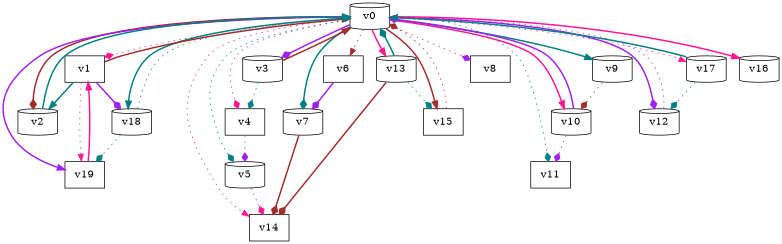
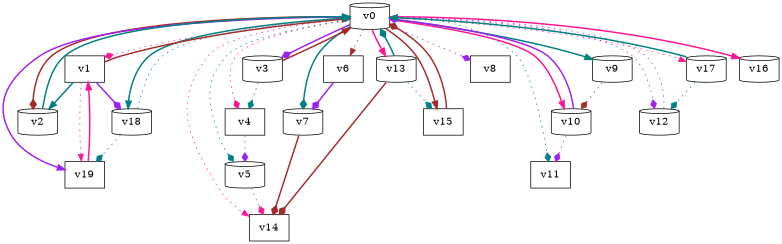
(538, 28) -> (538, 28)
(433, 62) -> (433, 62)
